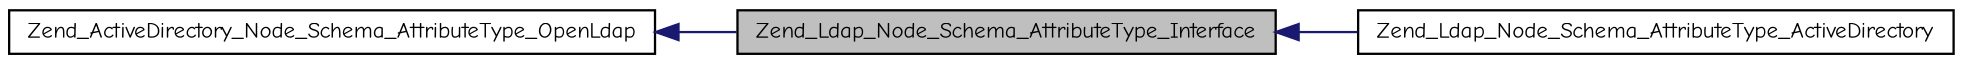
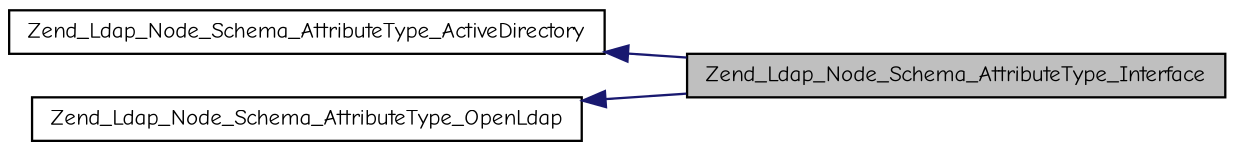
(332, 32) -> (307, 119)
(1328, 32) -> (657, 56)
